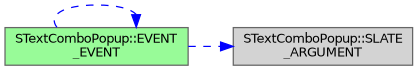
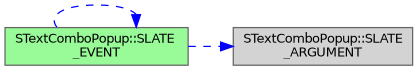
(97, 46) -> (97, 46)
